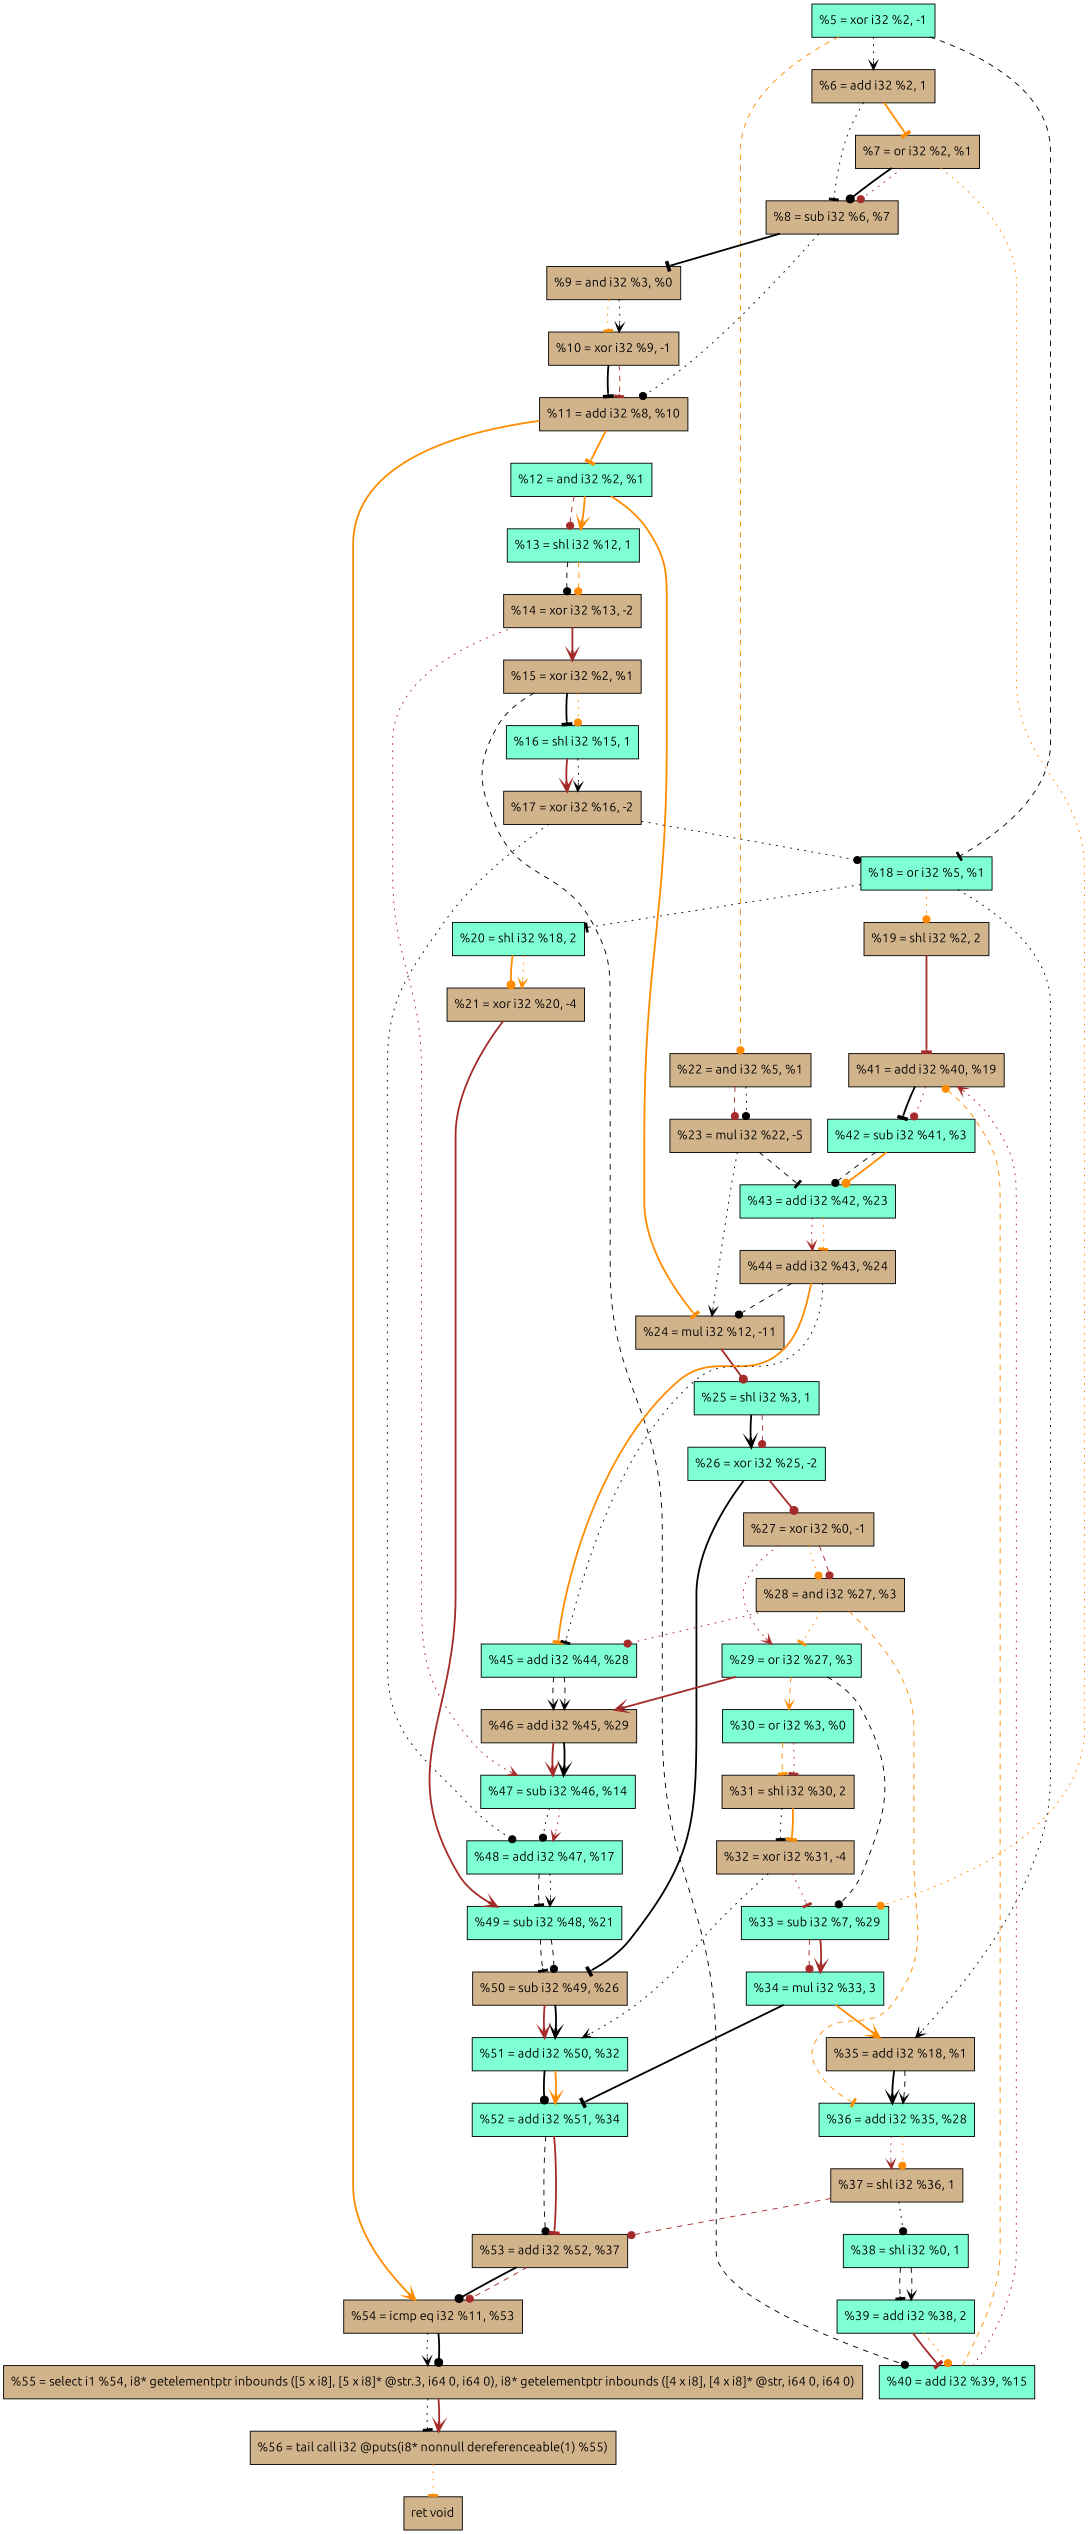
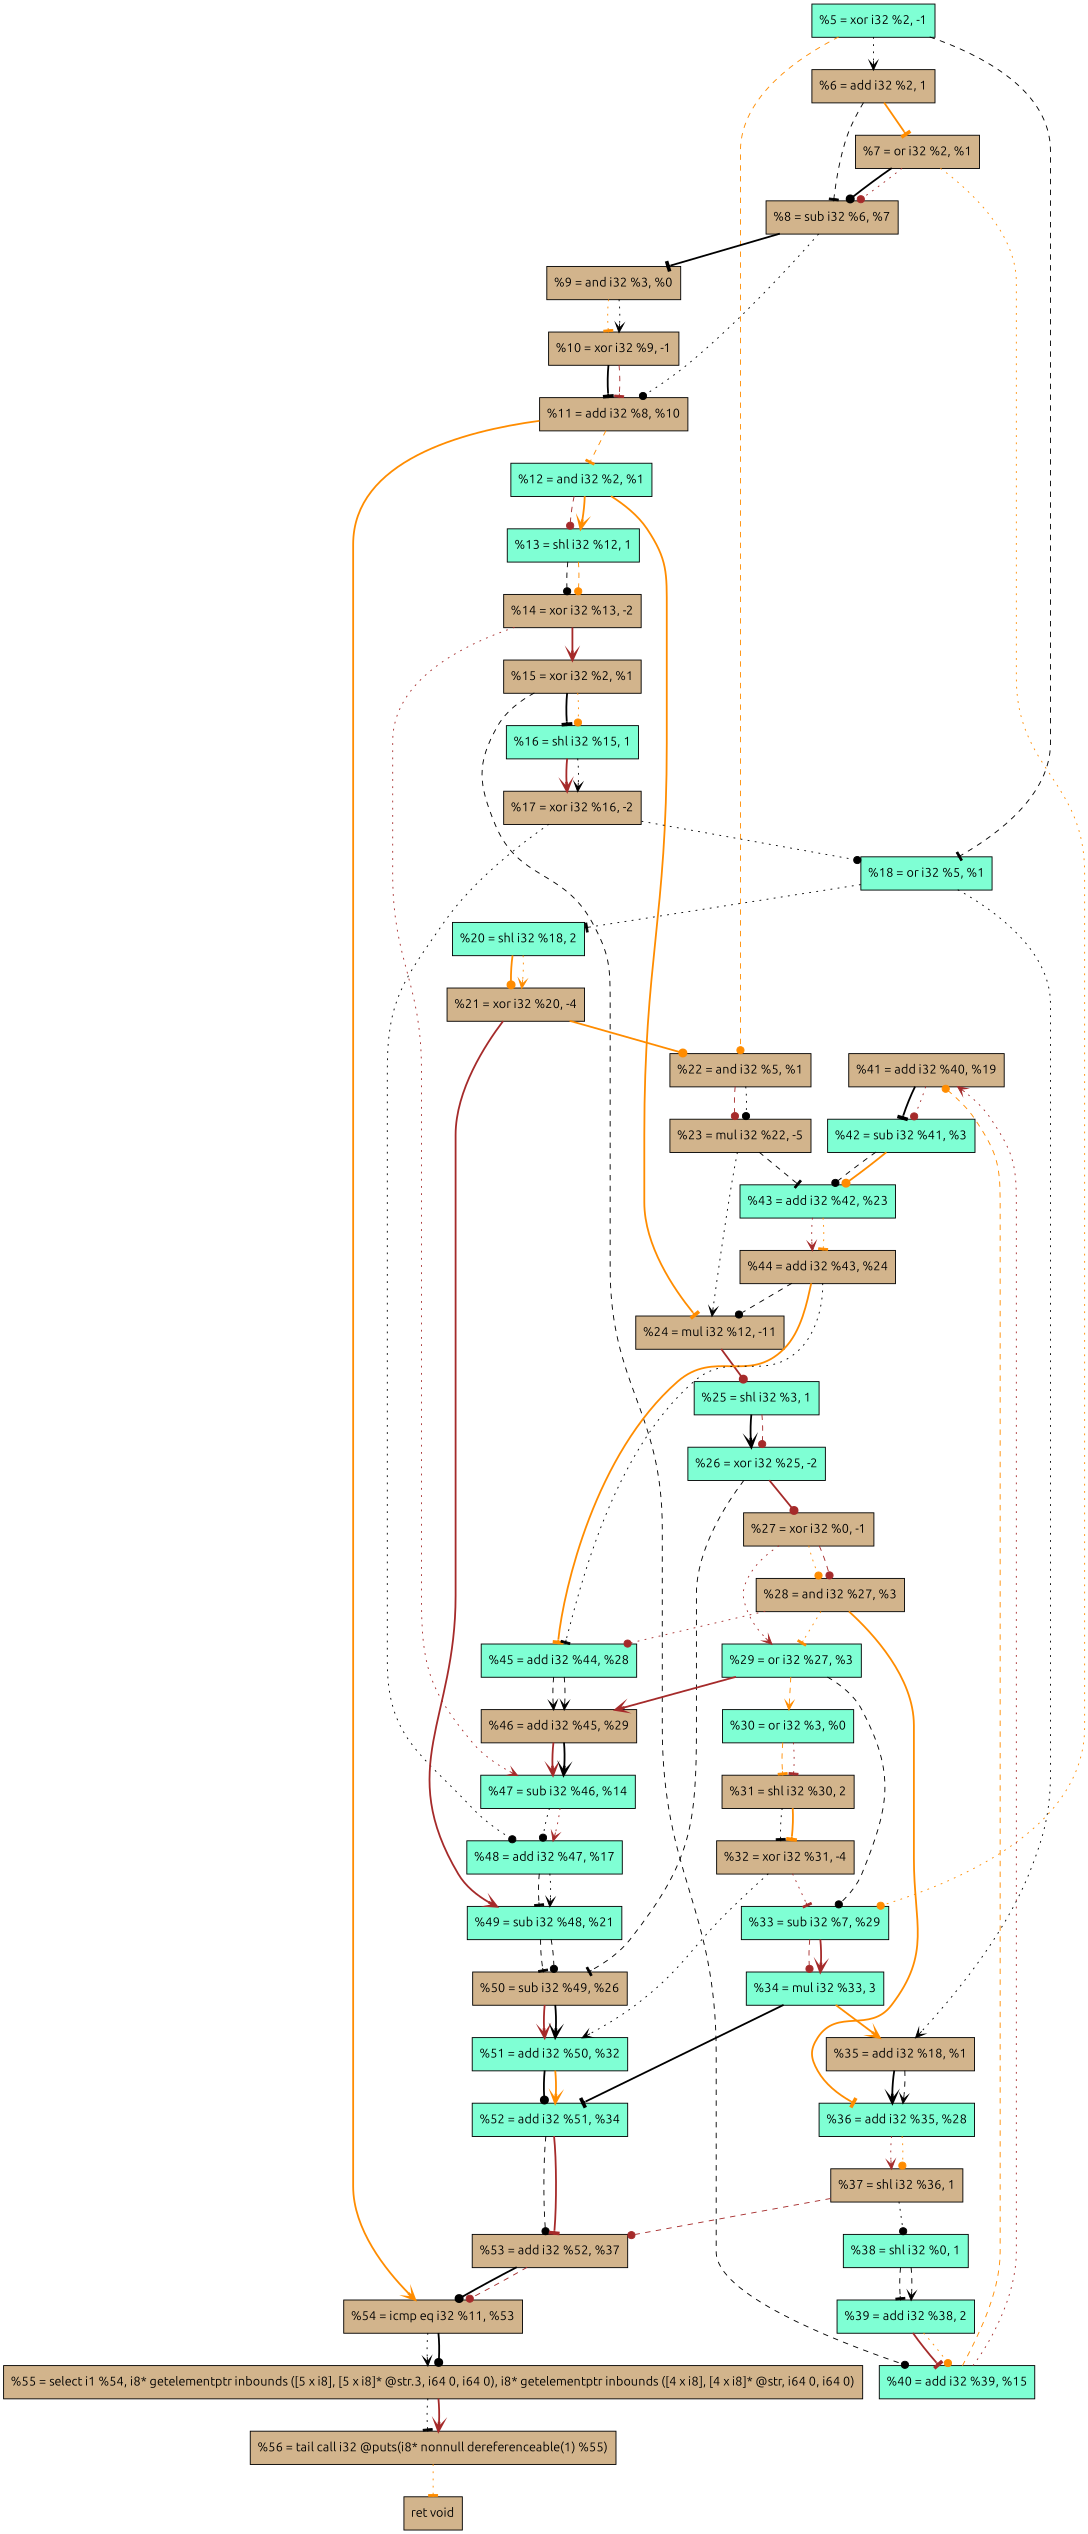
(843, 148) -> (843, 148)
(599, 445) -> (599, 445)
(926, 939) -> none
none -> (624, 1036)
(696, 1737) -> (696, 1737)
(915, 1884) -> (915, 1884)
